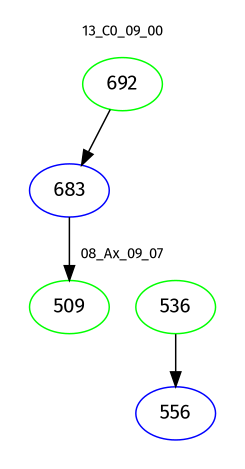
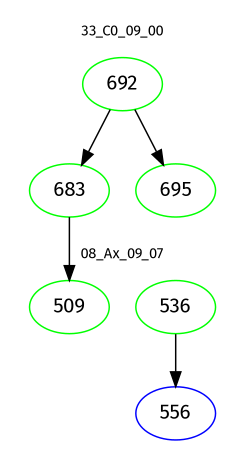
(123, 32) -> (123, 32)
(69, 190) -> (69, 190)
none -> (176, 190)
